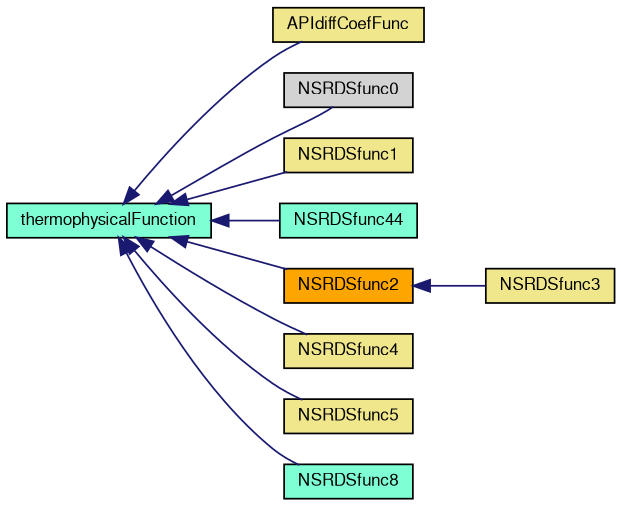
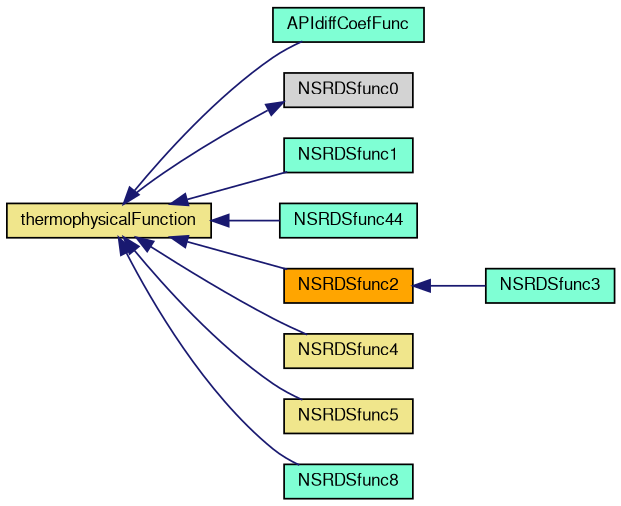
(348, 25) -> (348, 25)
(251, 150) -> (193, 154)
(348, 155) -> (348, 155)
(109, 221) -> (109, 221)
(550, 286) -> (550, 286)
